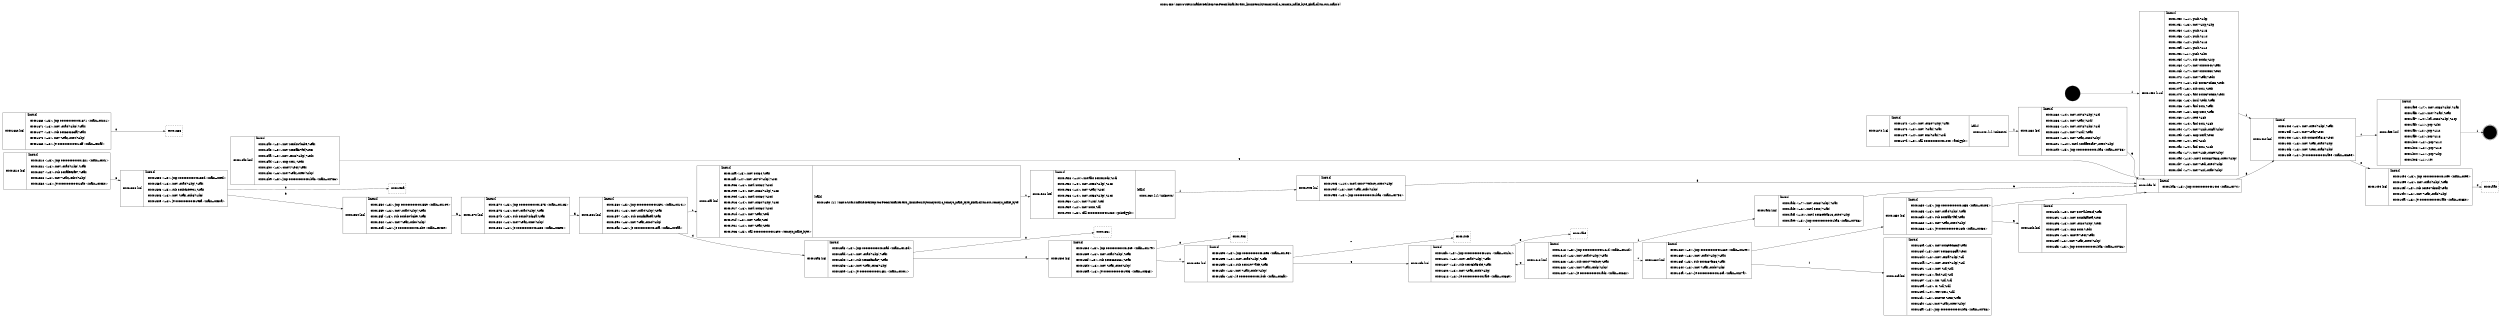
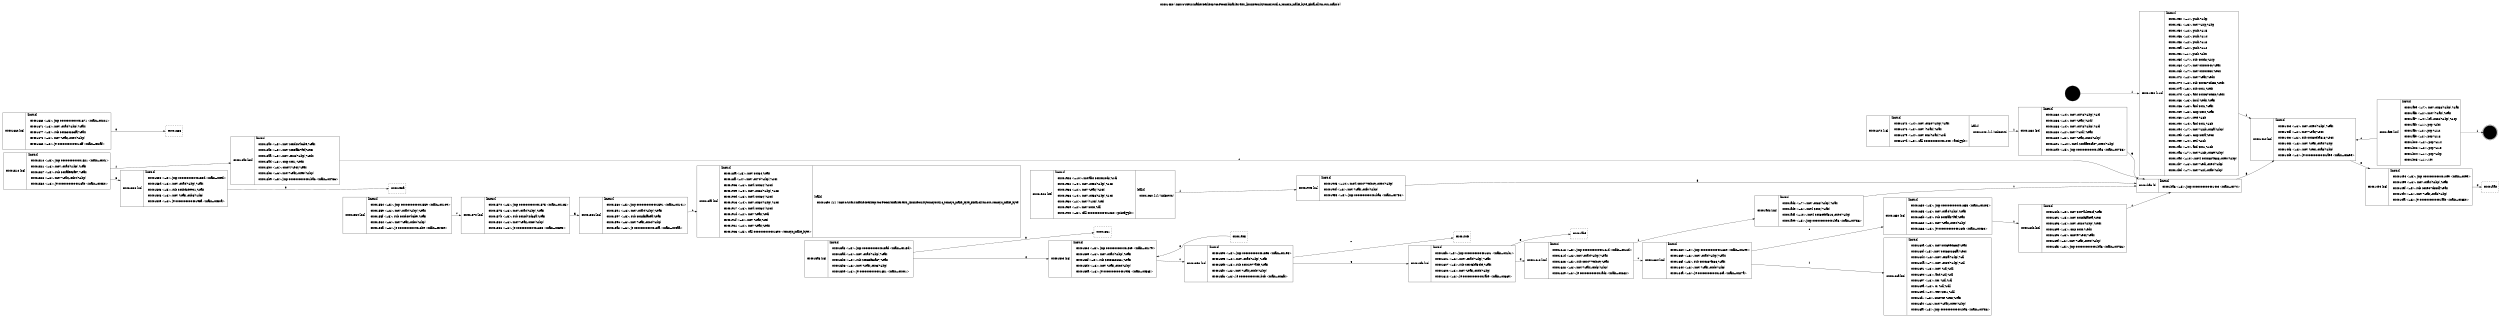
(2366, 136) -> (2367, 139)
(1239, 159) -> (1239, 159)
none -> (170, 166)
(2014, 187) -> (2014, 187)
(1025, 197) -> none
(2068, 199) -> (2148, 201)
(284, 202) -> none
(456, 214) -> (456, 214)
(2014, 221) -> (2014, 221)
(1192, 243) -> (1192, 240)
(740, 247) -> none
(1521, 265) -> (1519, 261)
